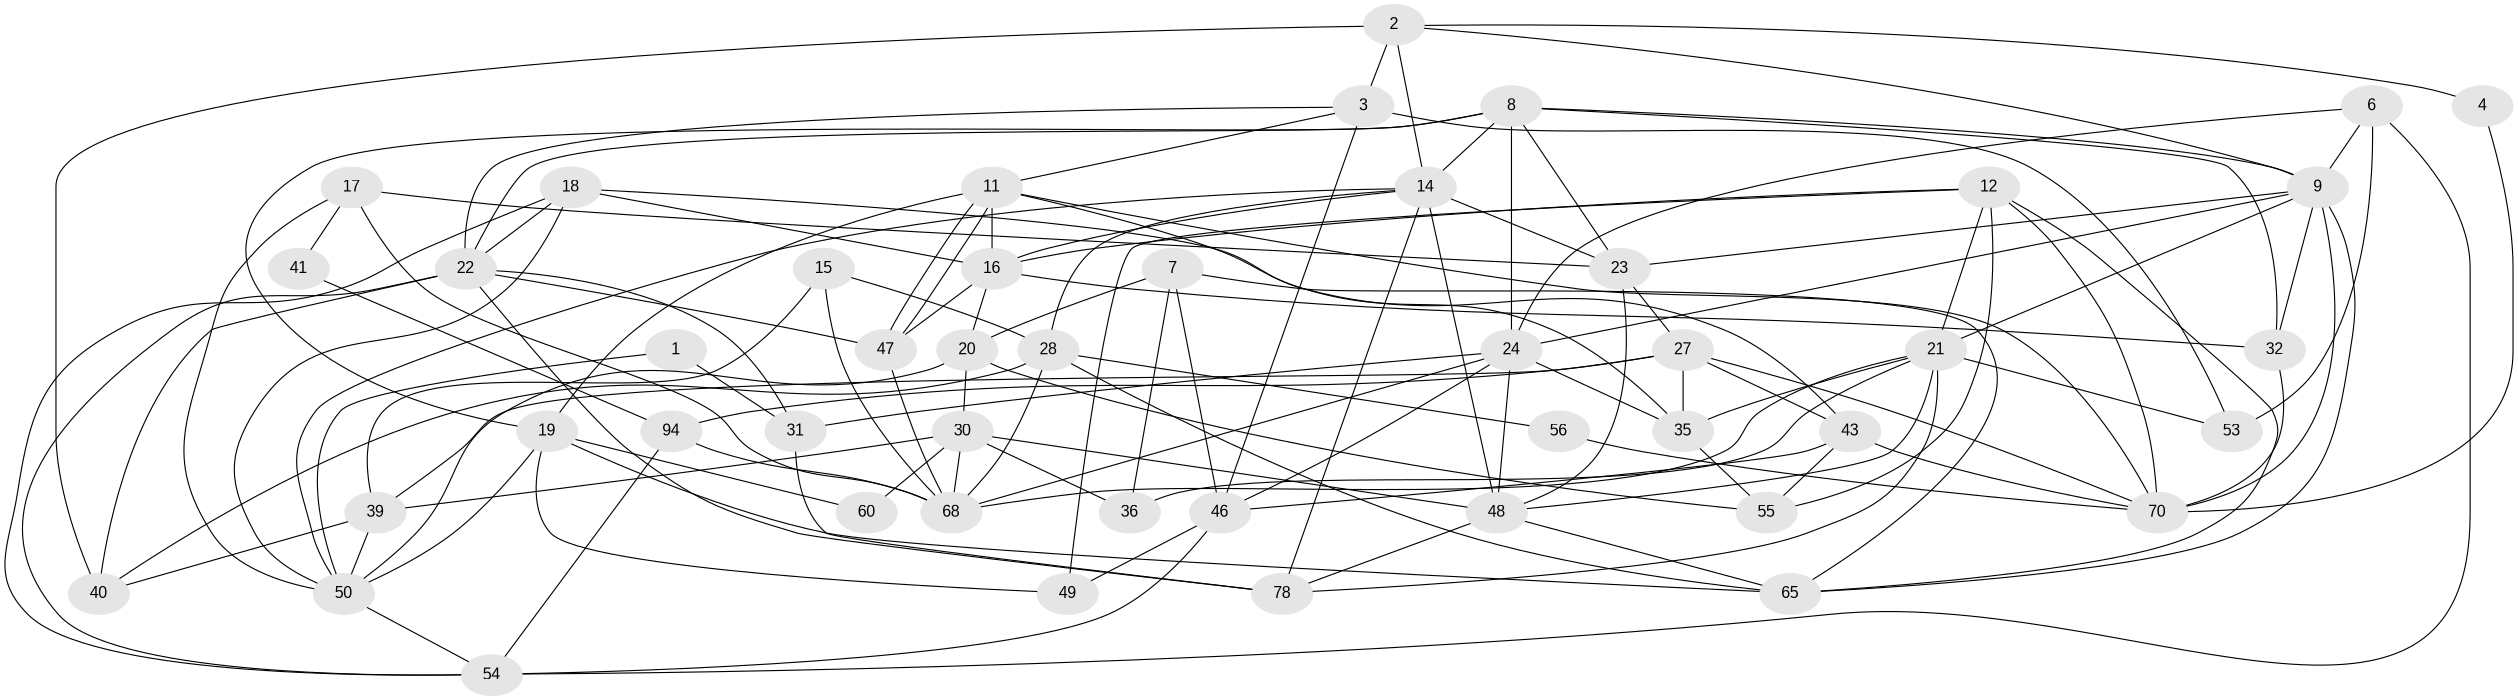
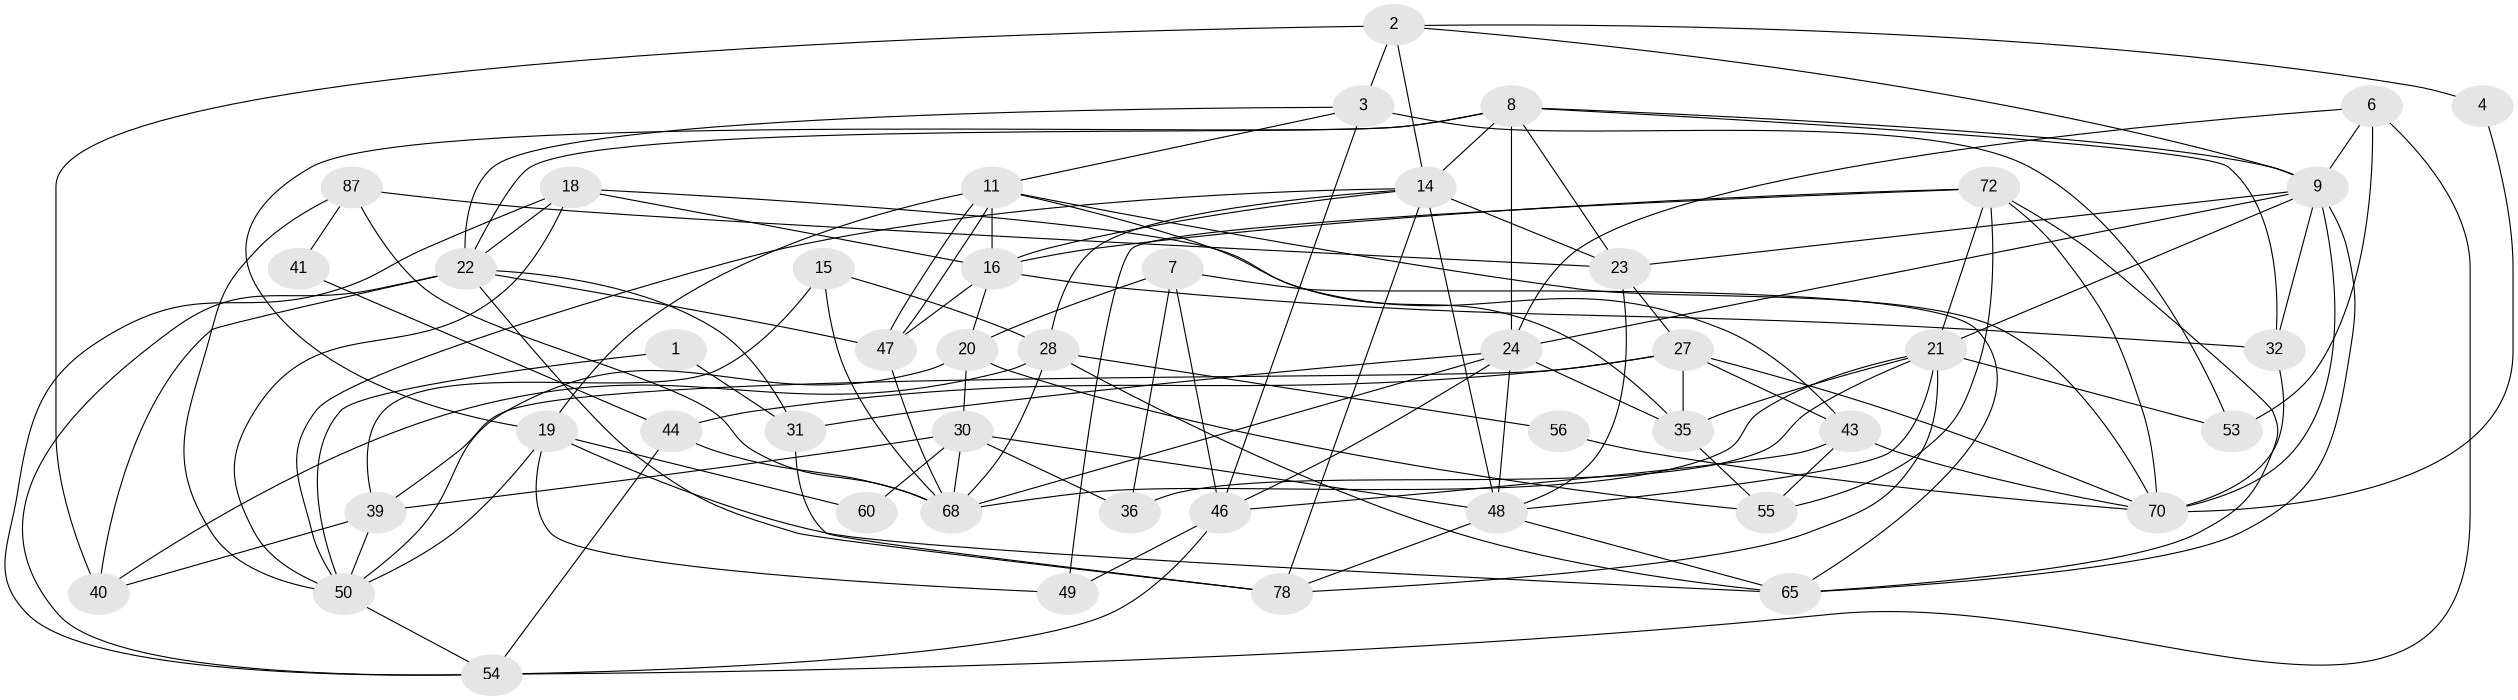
(352, 187) -> (352, 187)
(1989, 187) -> (1989, 187)
(671, 431) -> (671, 431)
